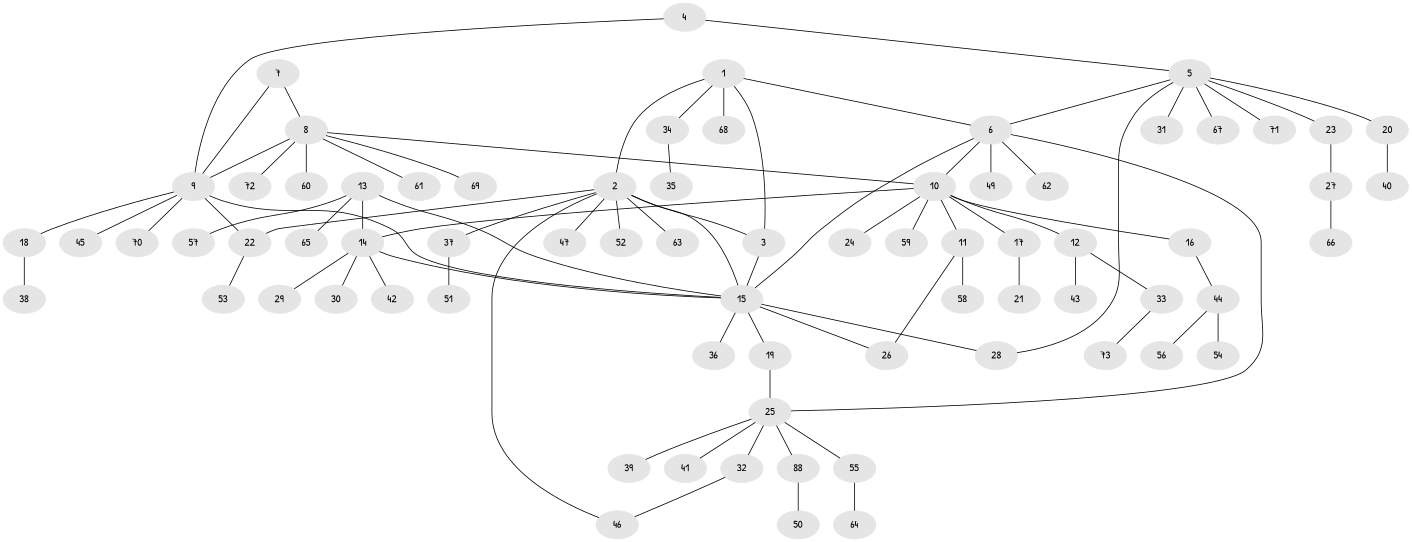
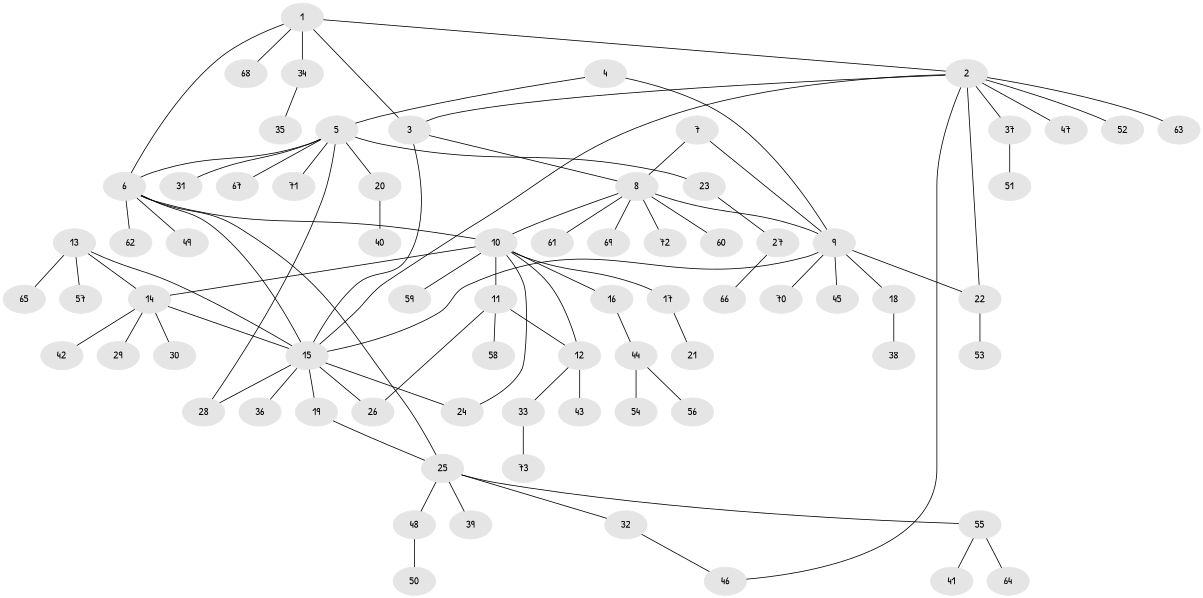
none -> (542, 163)
none -> (538, 327)
none -> (385, 384)
(728, 440) -> (966, 553)
(798, 468) -> (414, 525)
